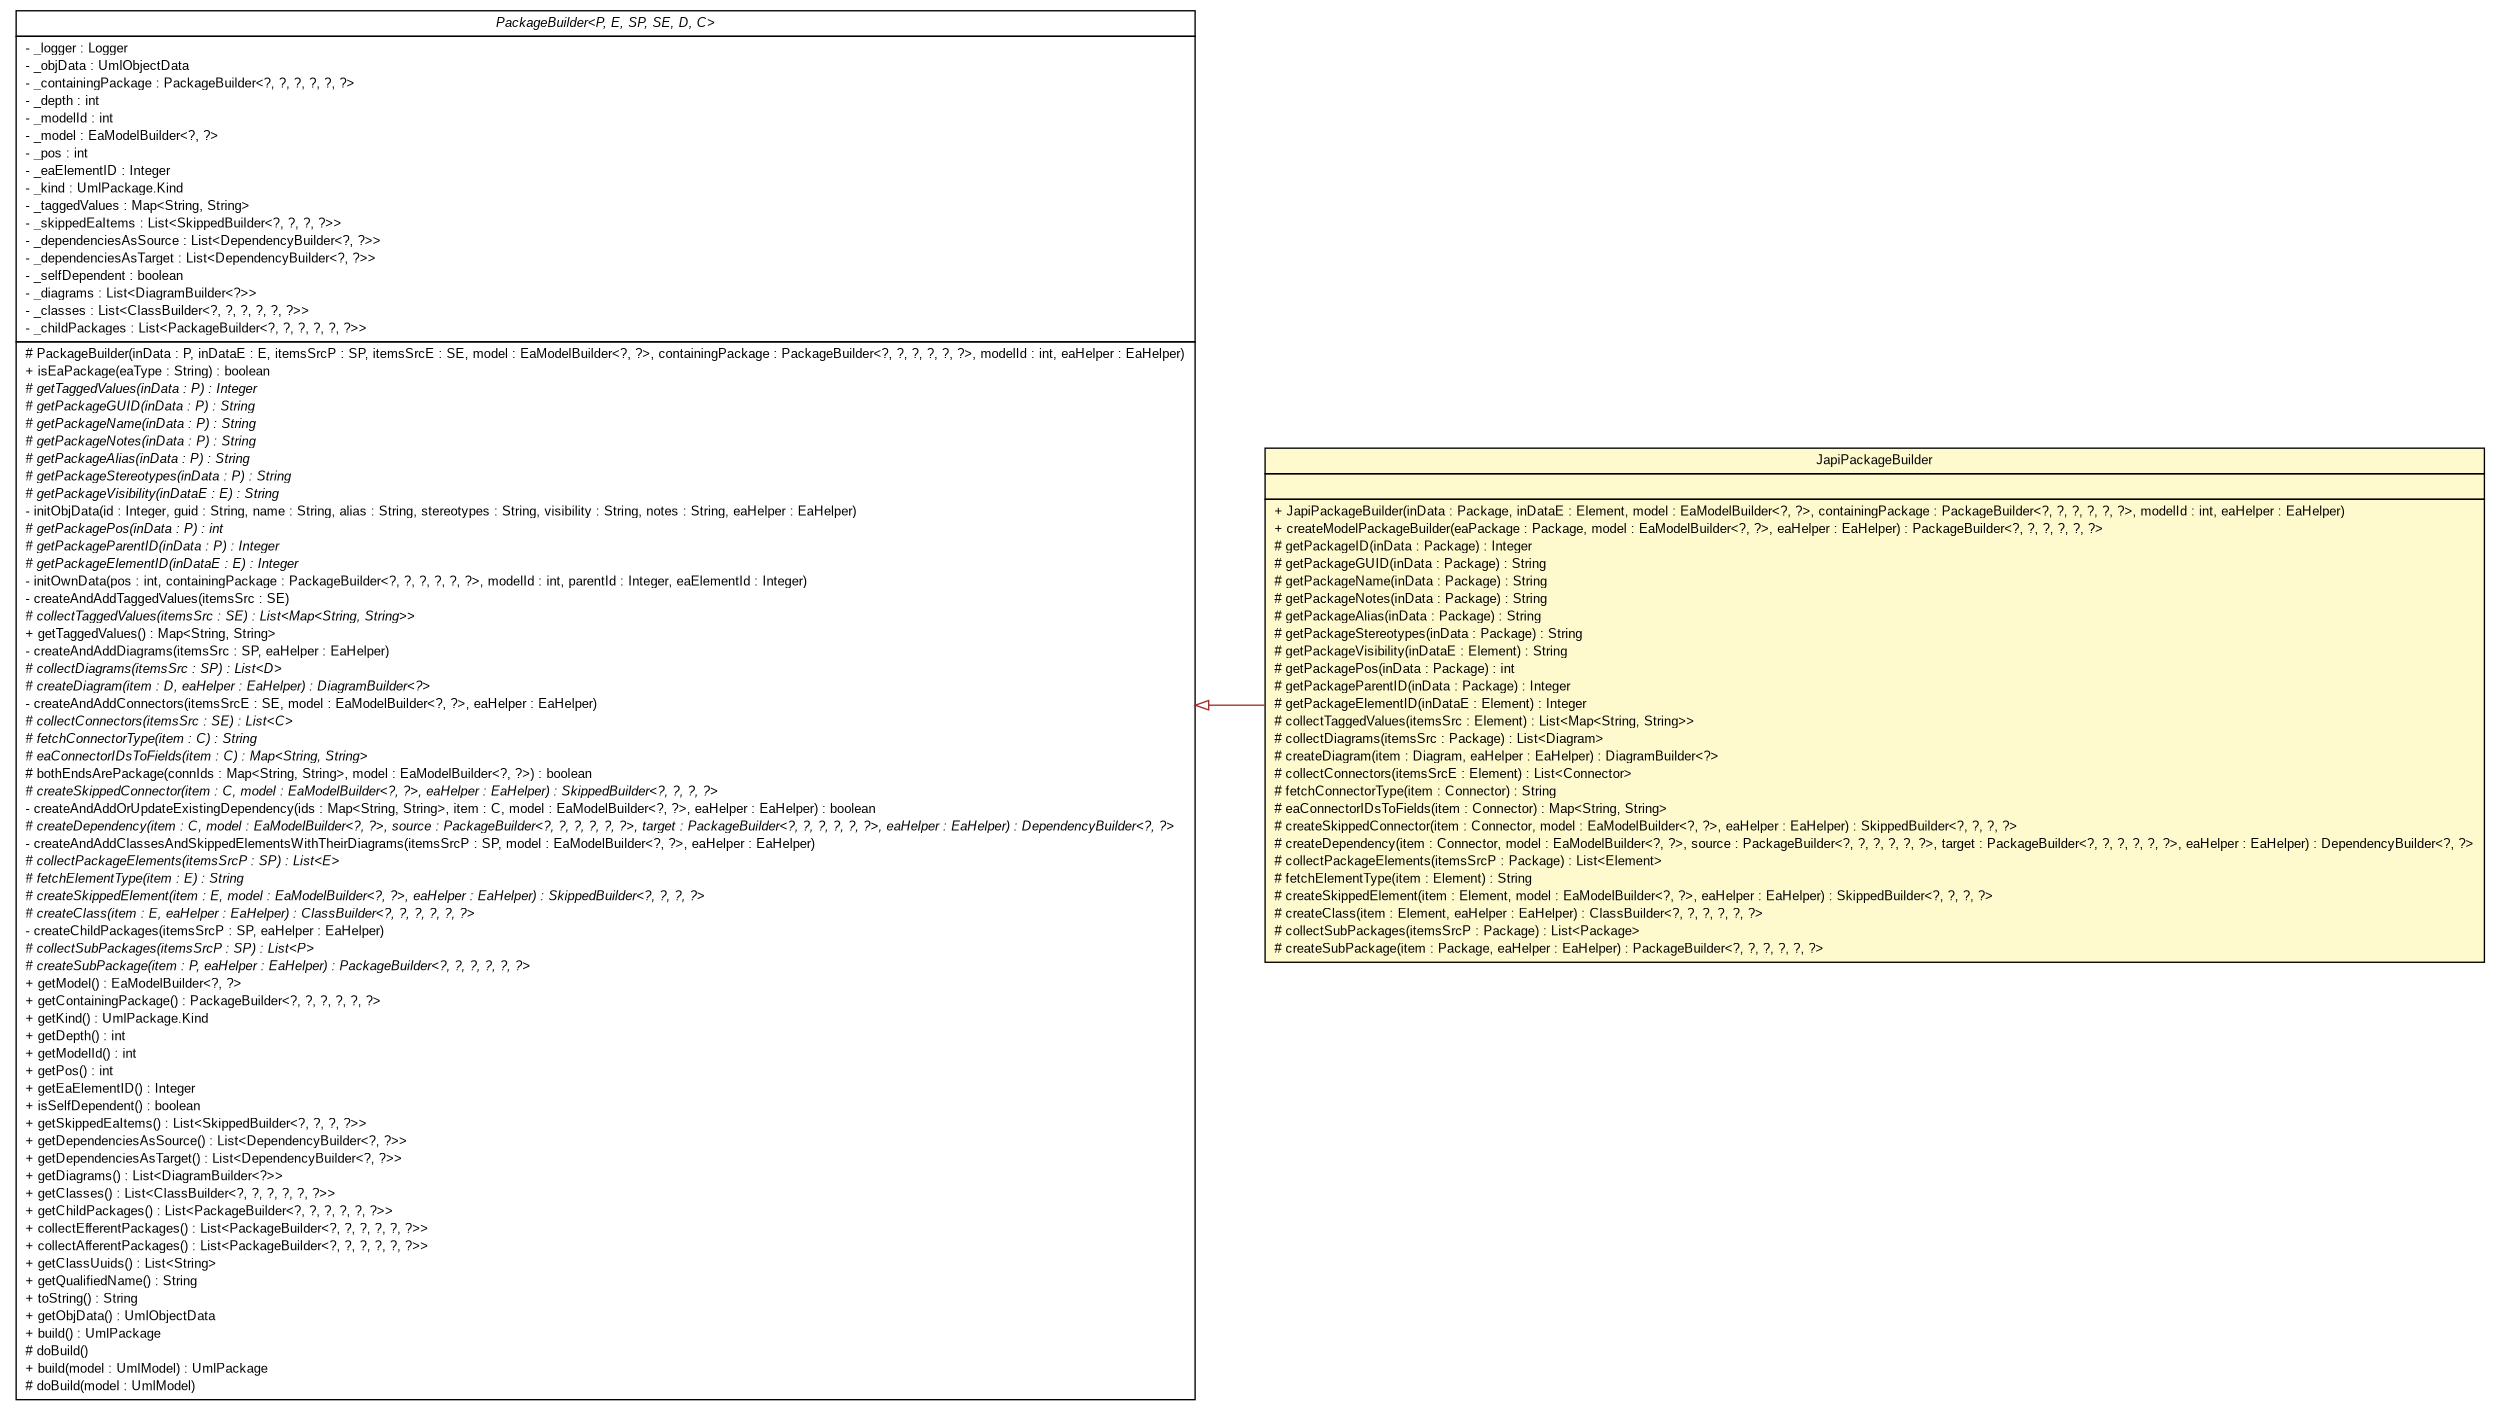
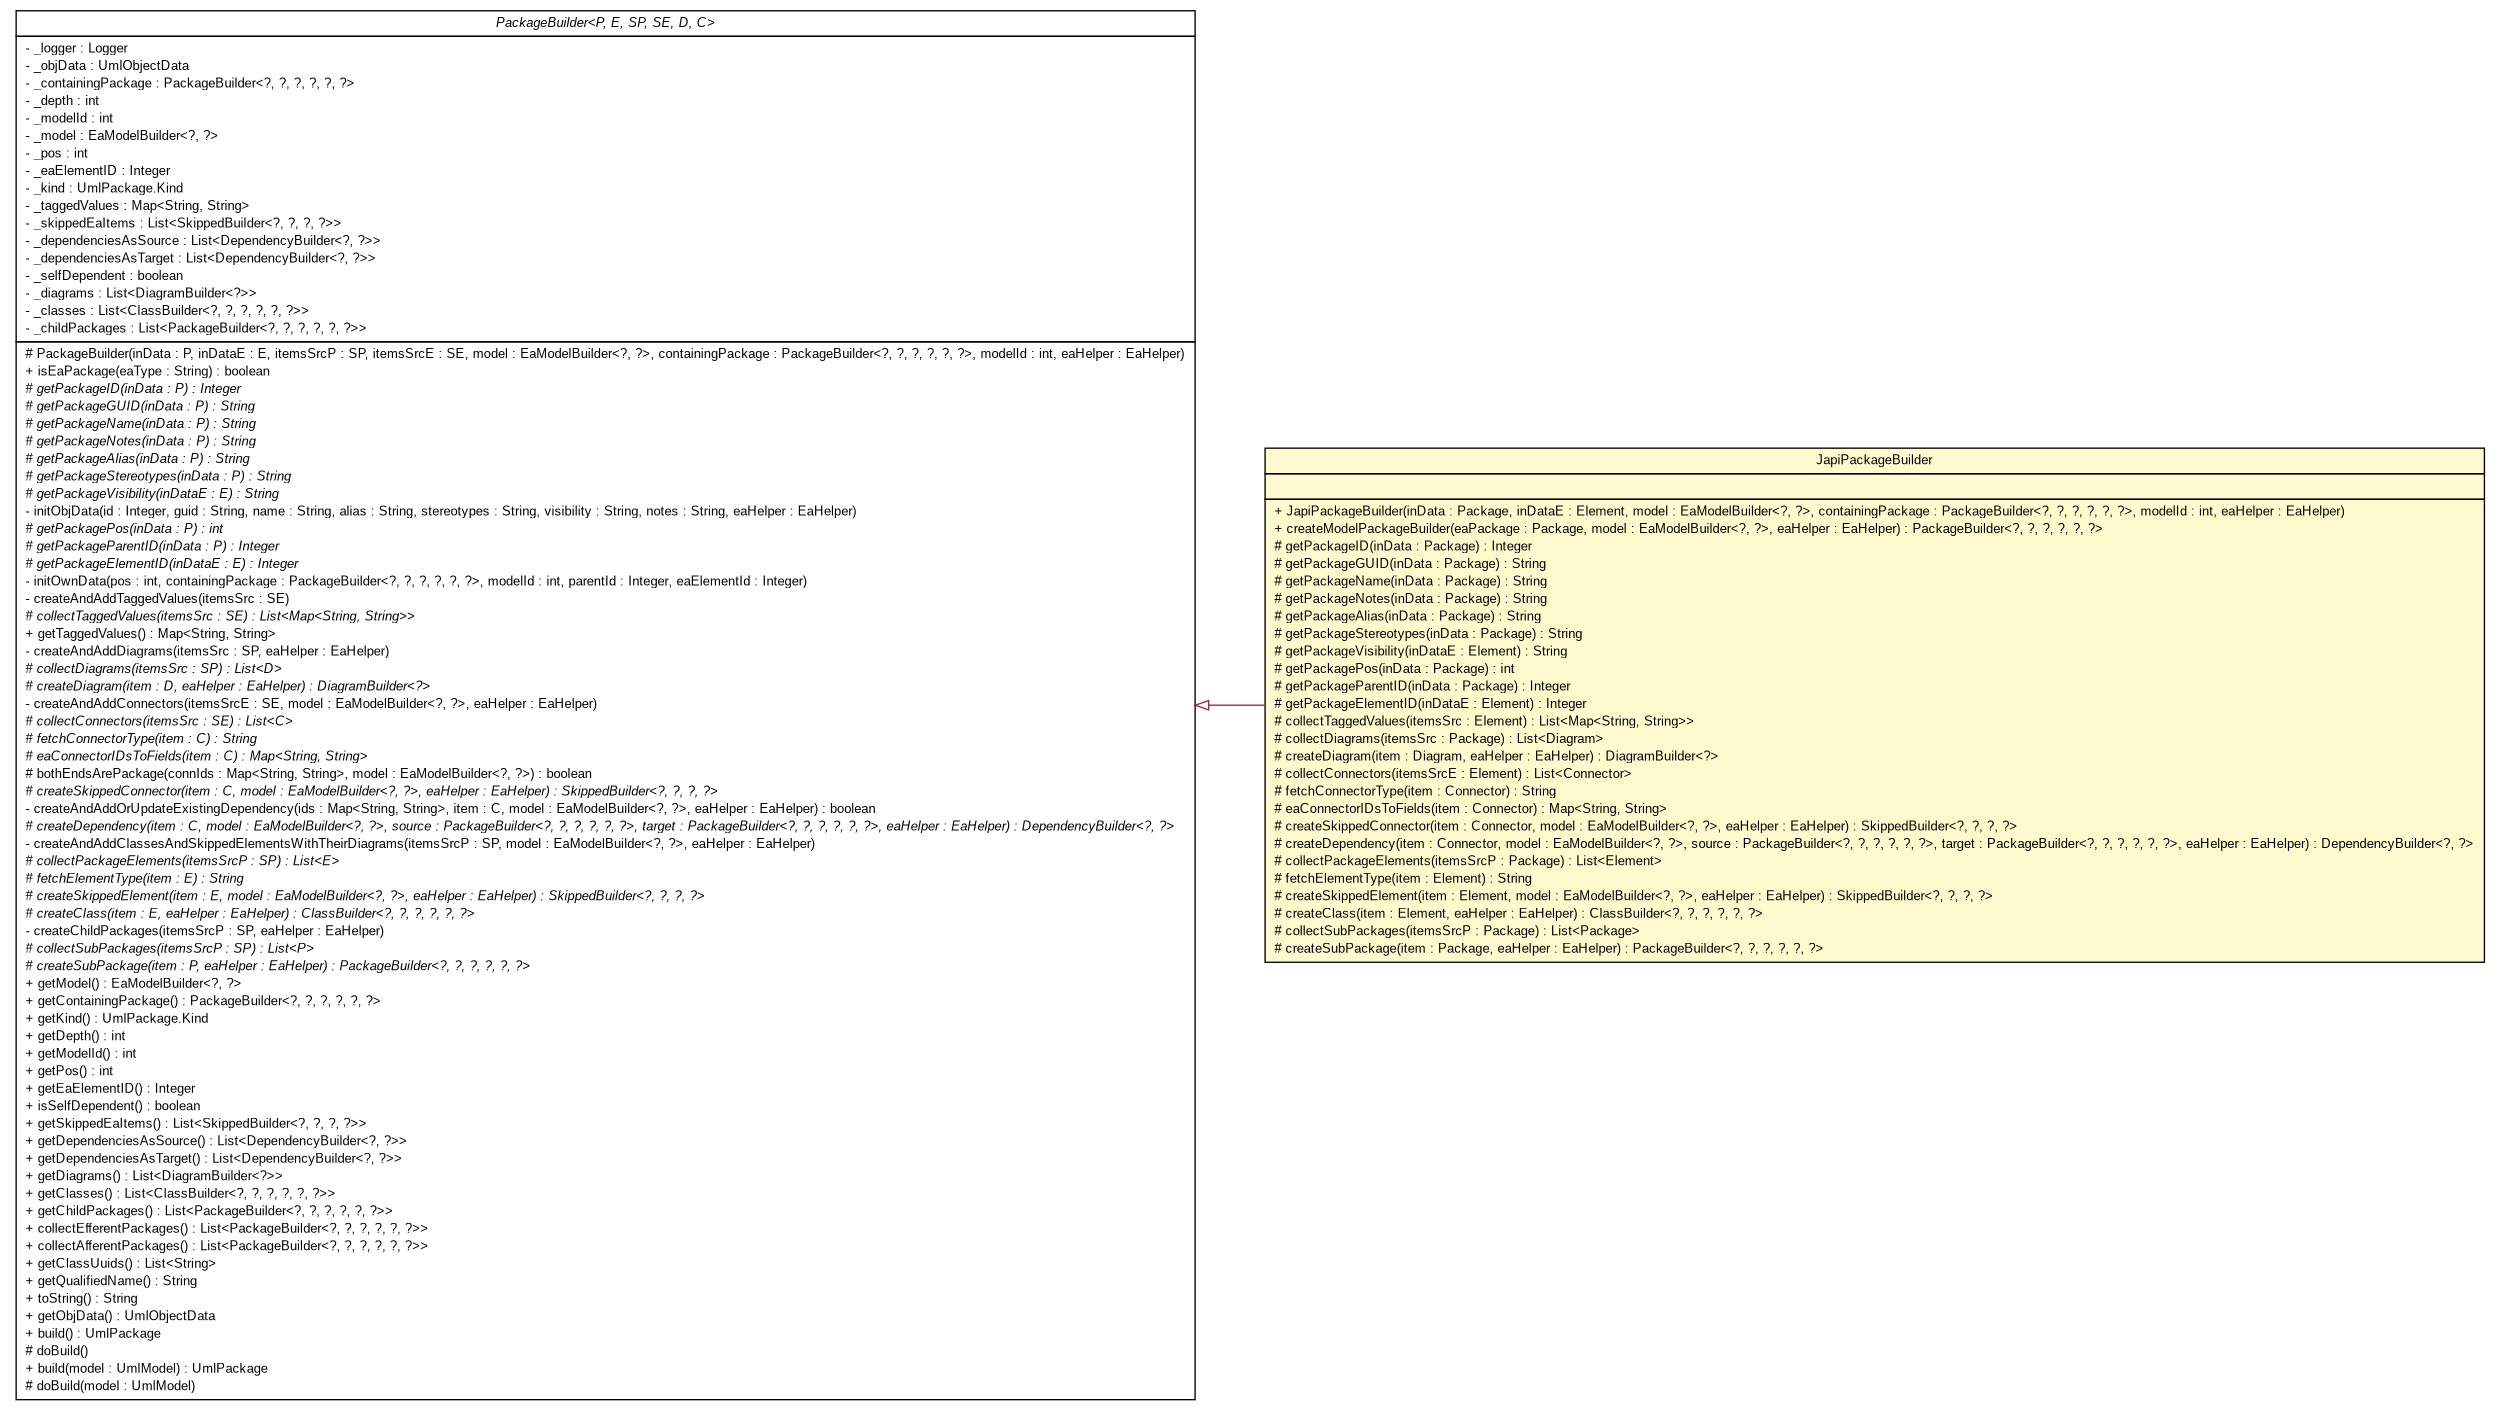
(141, 389) -> (133, 389)
